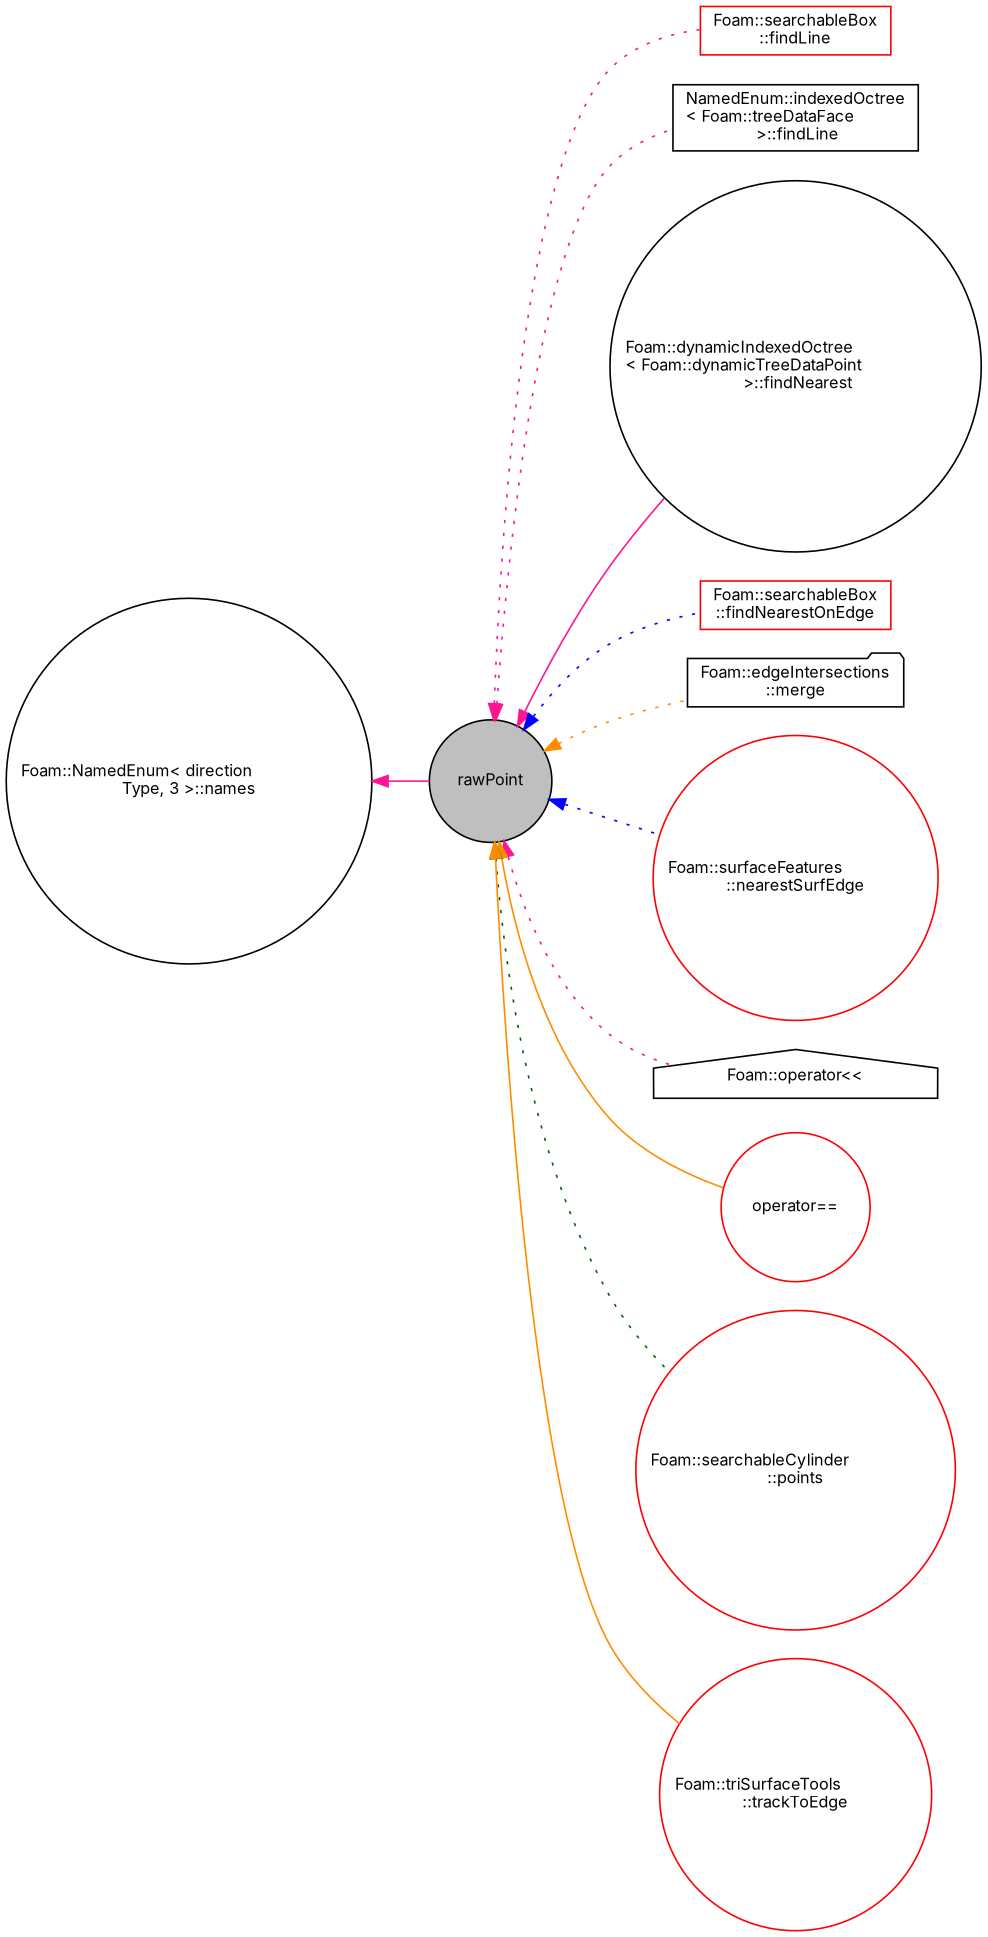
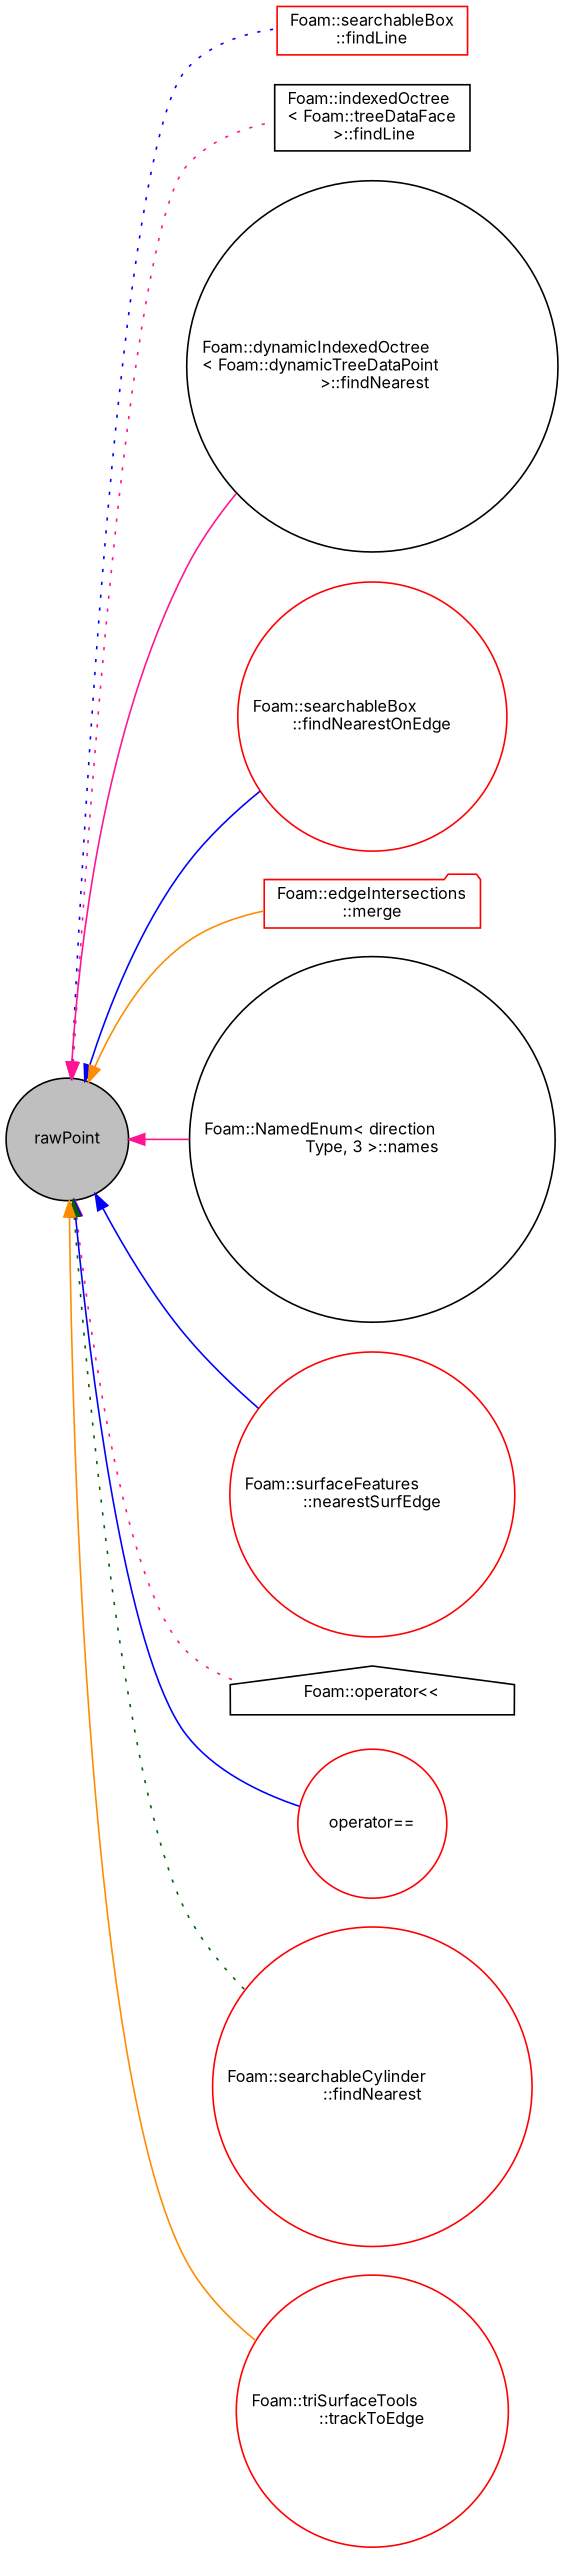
(796, 118) -> (372, 118)
(527, 329) -> (108, 511)
(796, 605) -> (372, 717)
(606, 646) -> (154, 915)
(796, 683) -> (372, 904)
(621, 717) -> (159, 966)
(409, 781) -> (167, 1139)
(612, 820) -> (171, 1316)
(567, 1057) -> (122, 1547)
(796, 1470) -> (372, 2087)
